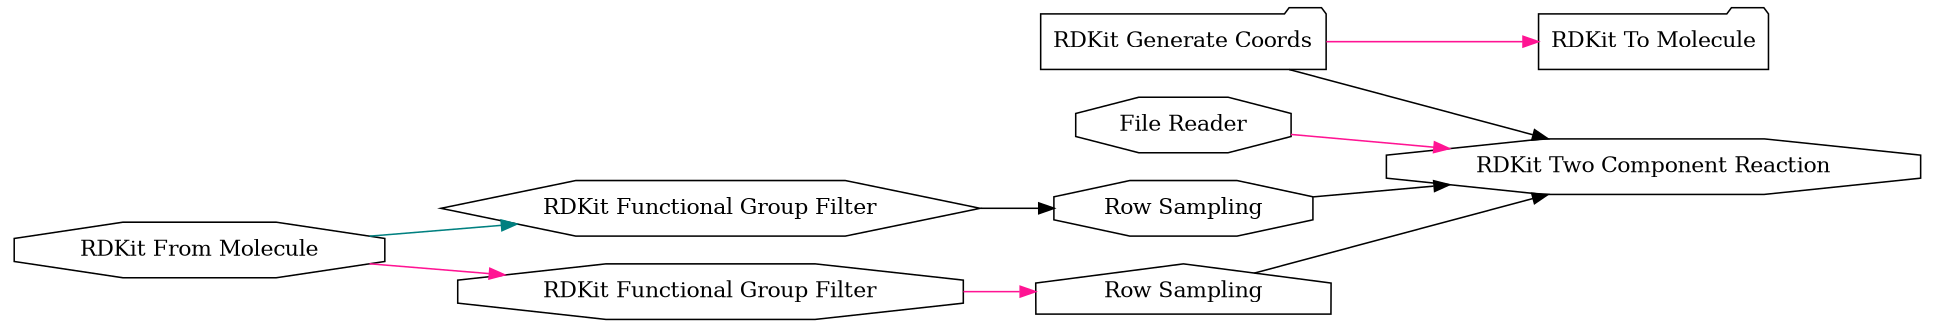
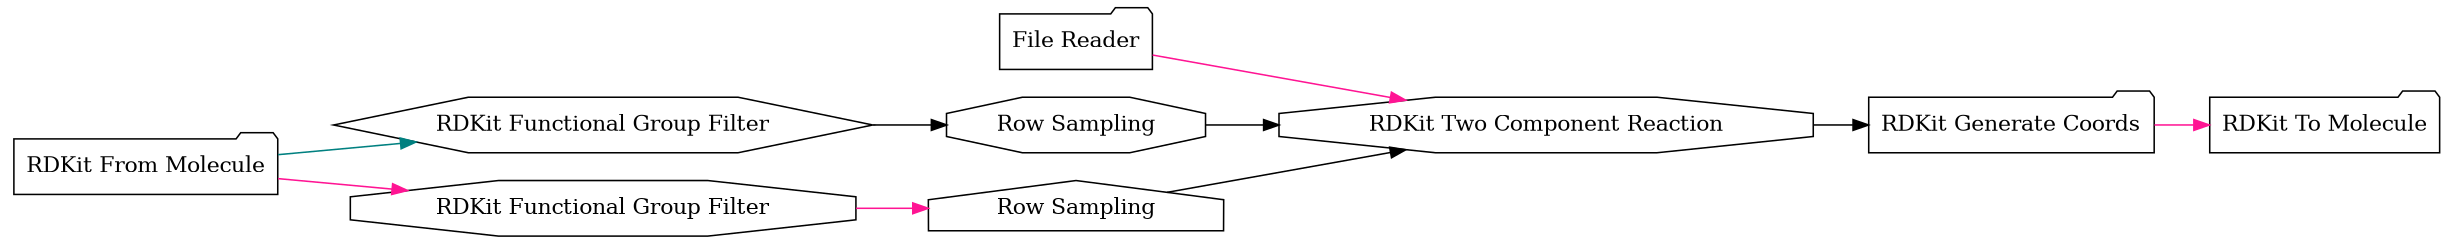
(1411, 102) -> (1833, 125)
(1183, 125) -> (1076, 42)
(200, 250) -> (146, 167)
